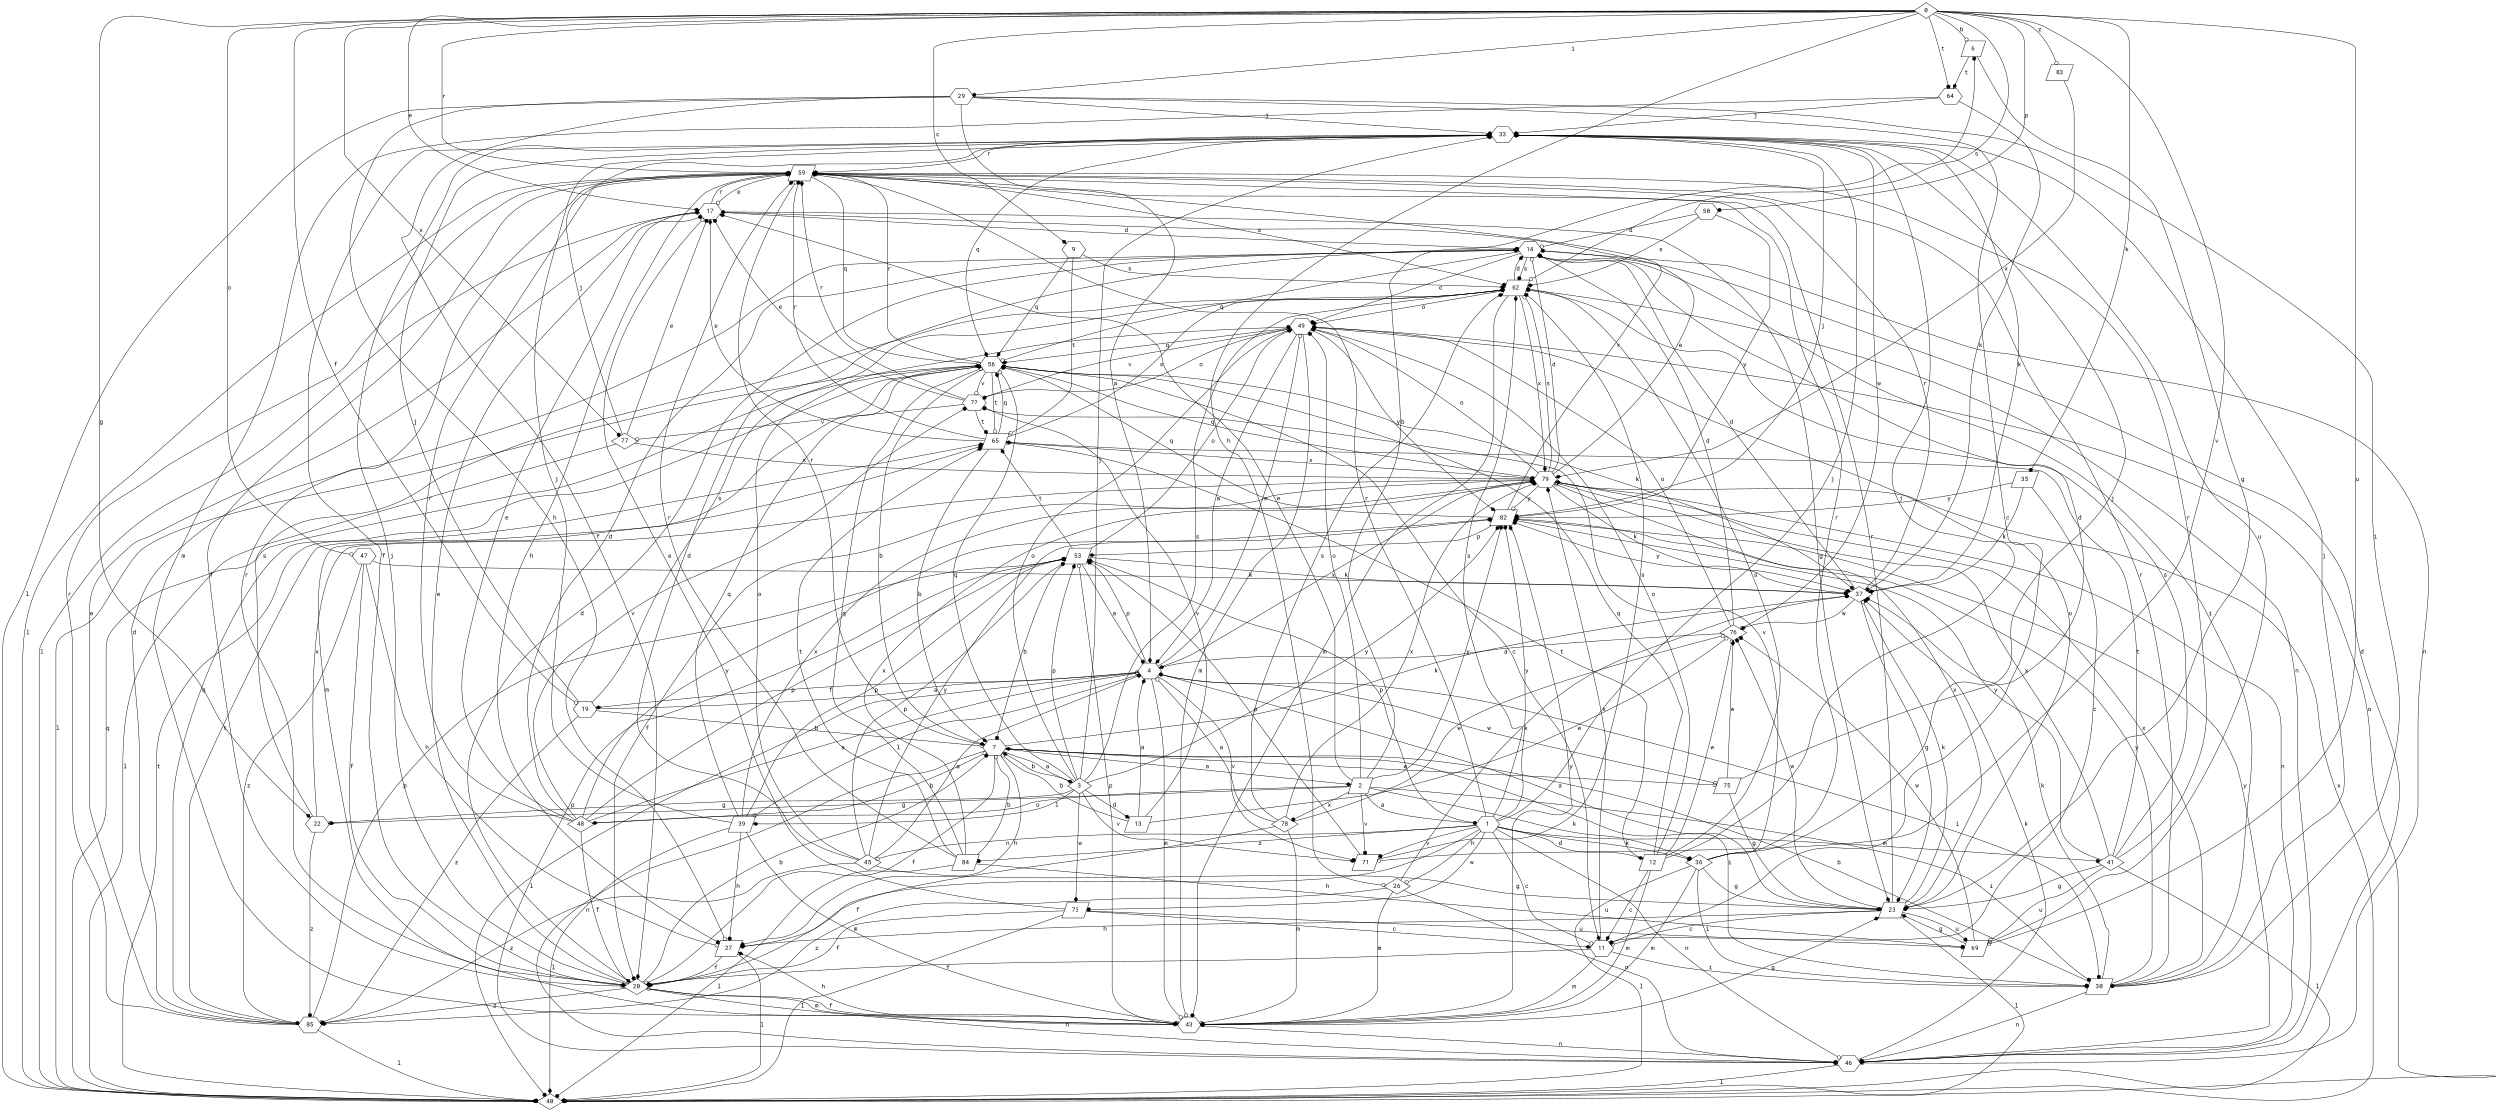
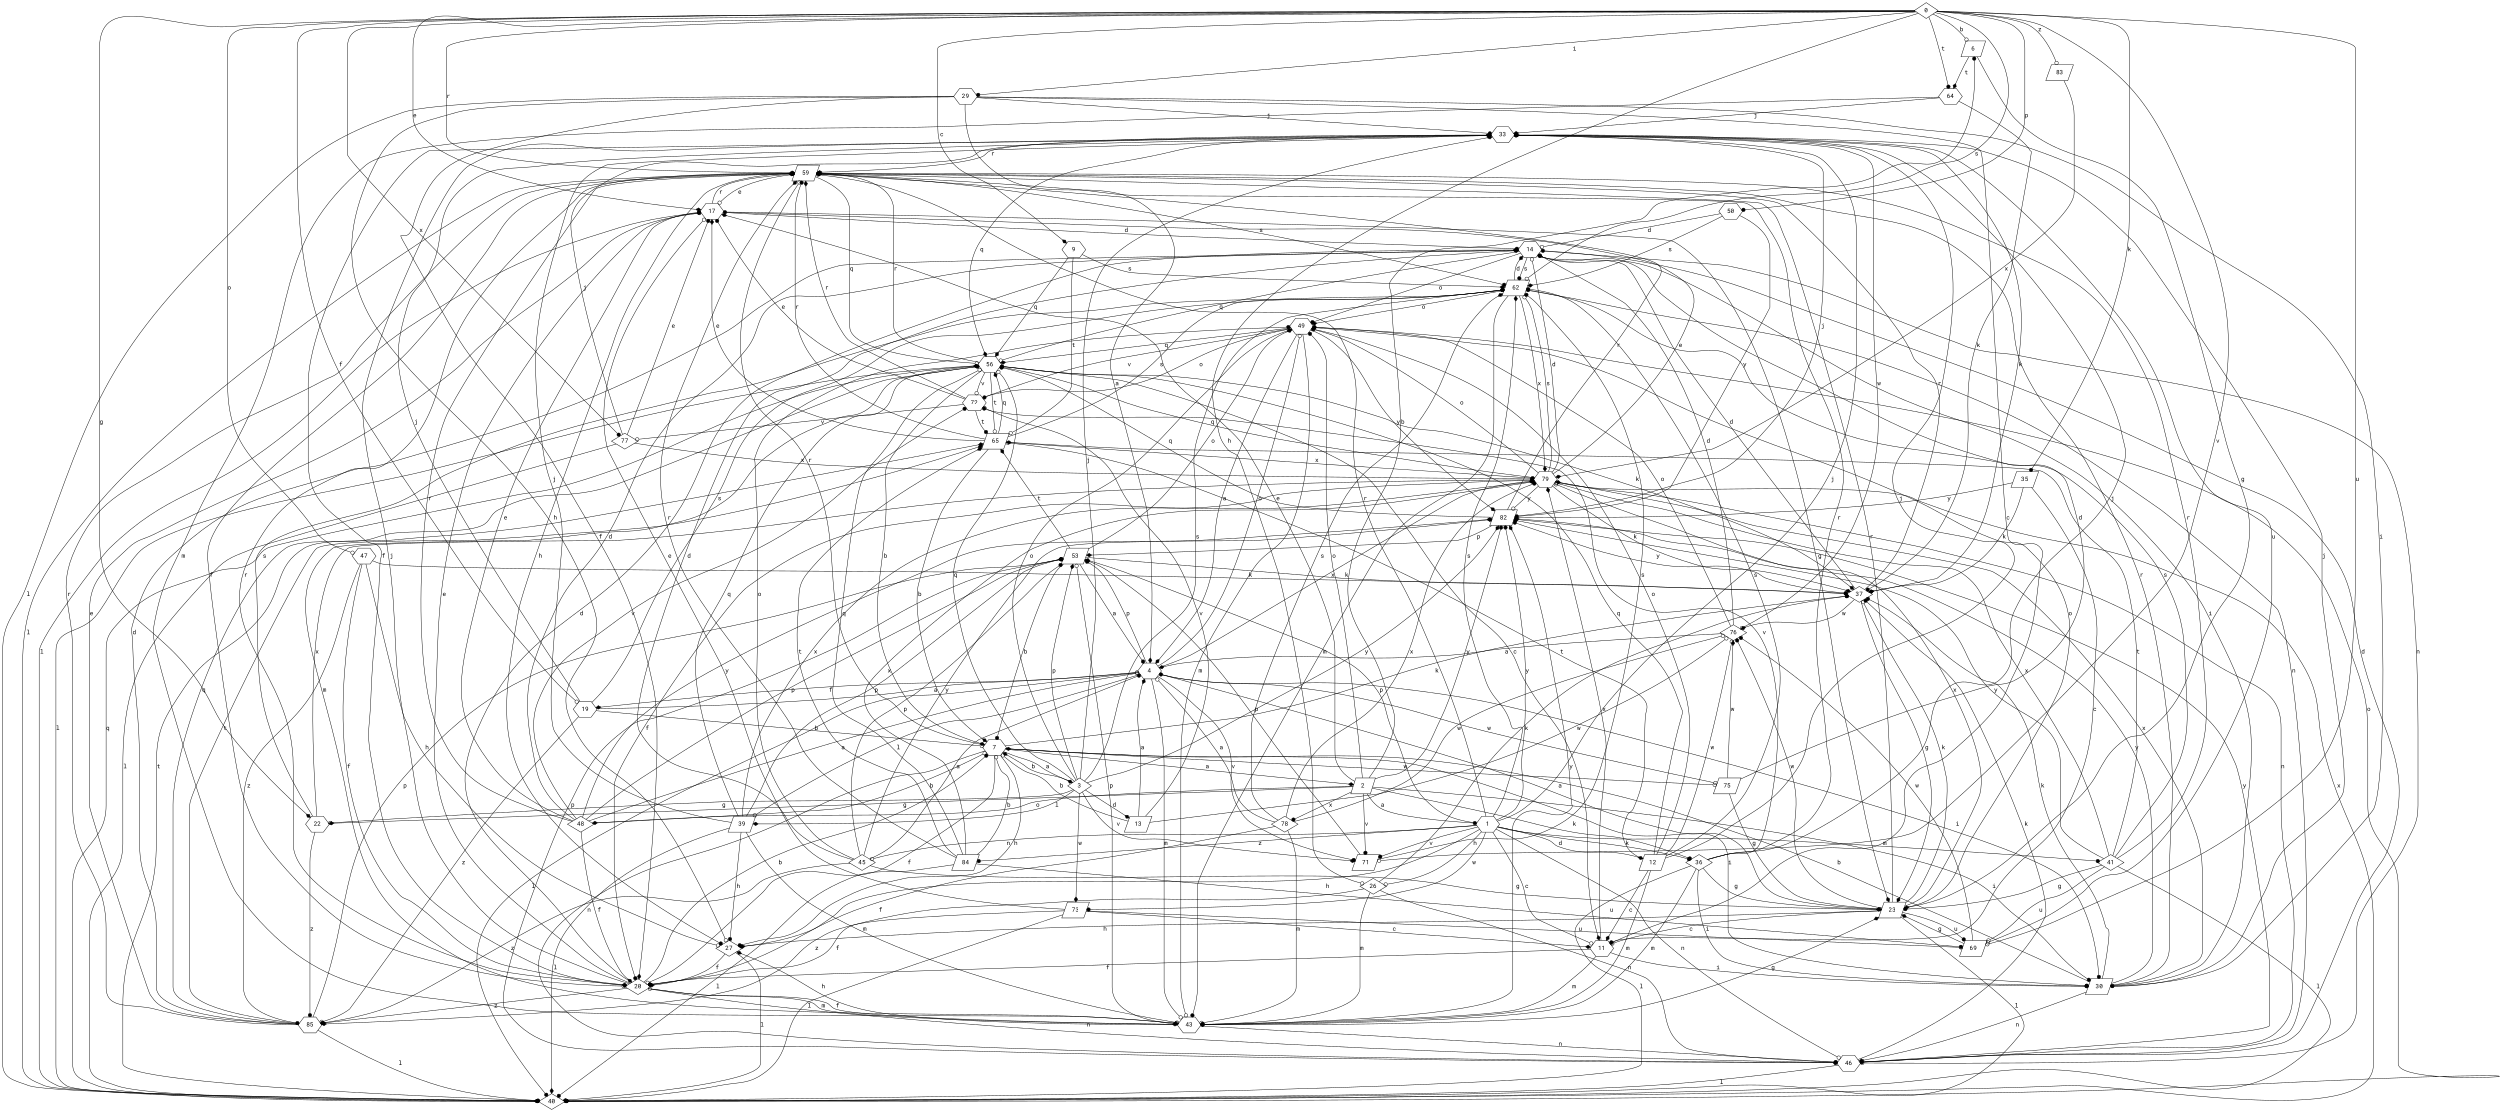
(729, 948) -> (729, 948)
